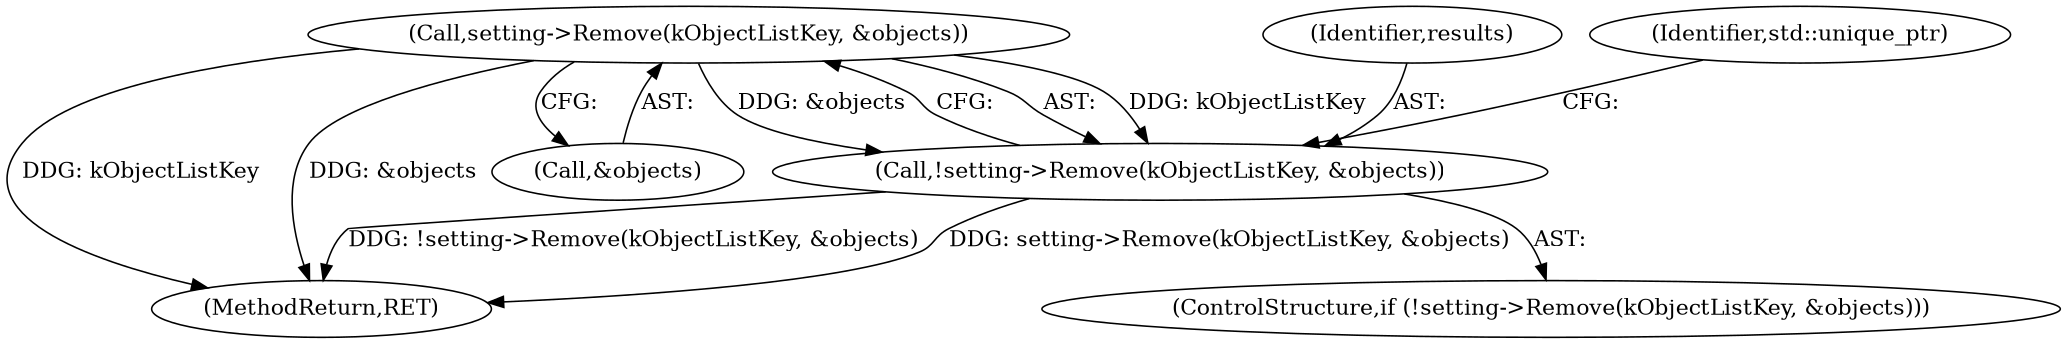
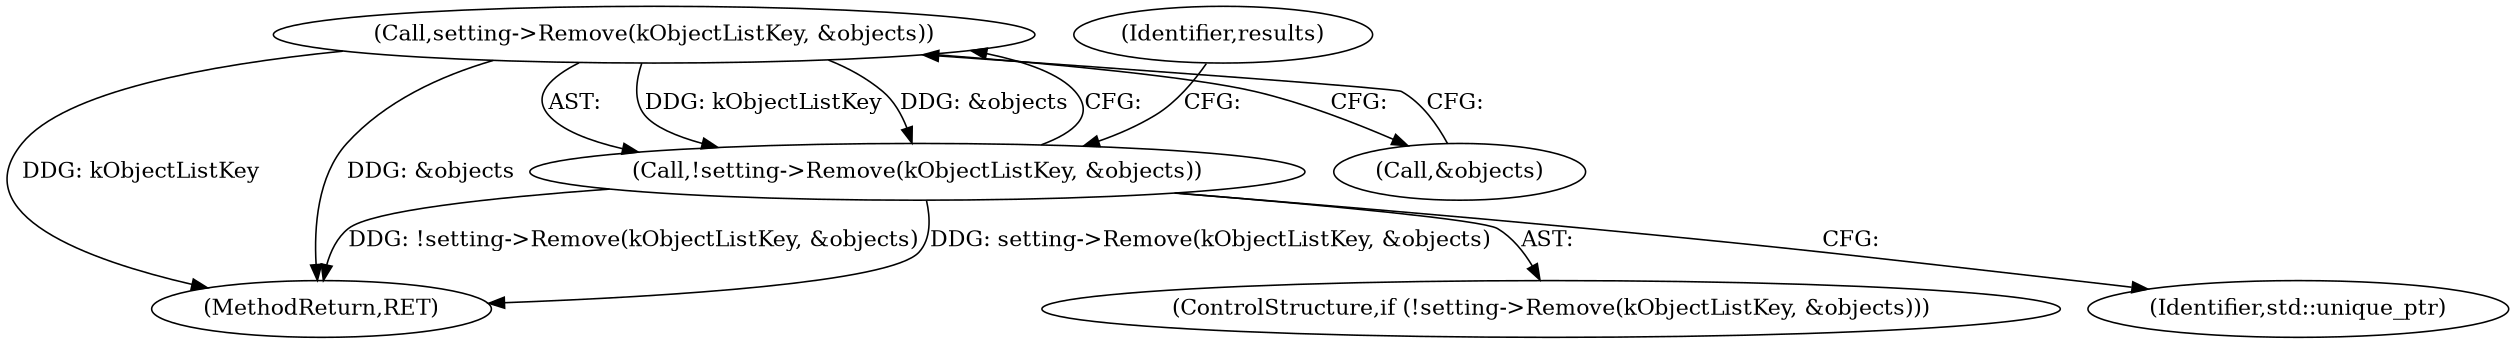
(671, 103) -> (1459, 103)
(1423, 103) -> (1216, 103)
(1511, 104) -> (1654, 235)
